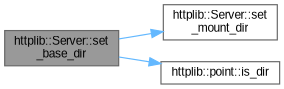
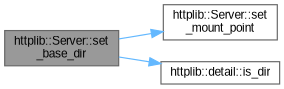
(220, 22) -> (220, 22)
(220, 73) -> (220, 73)
